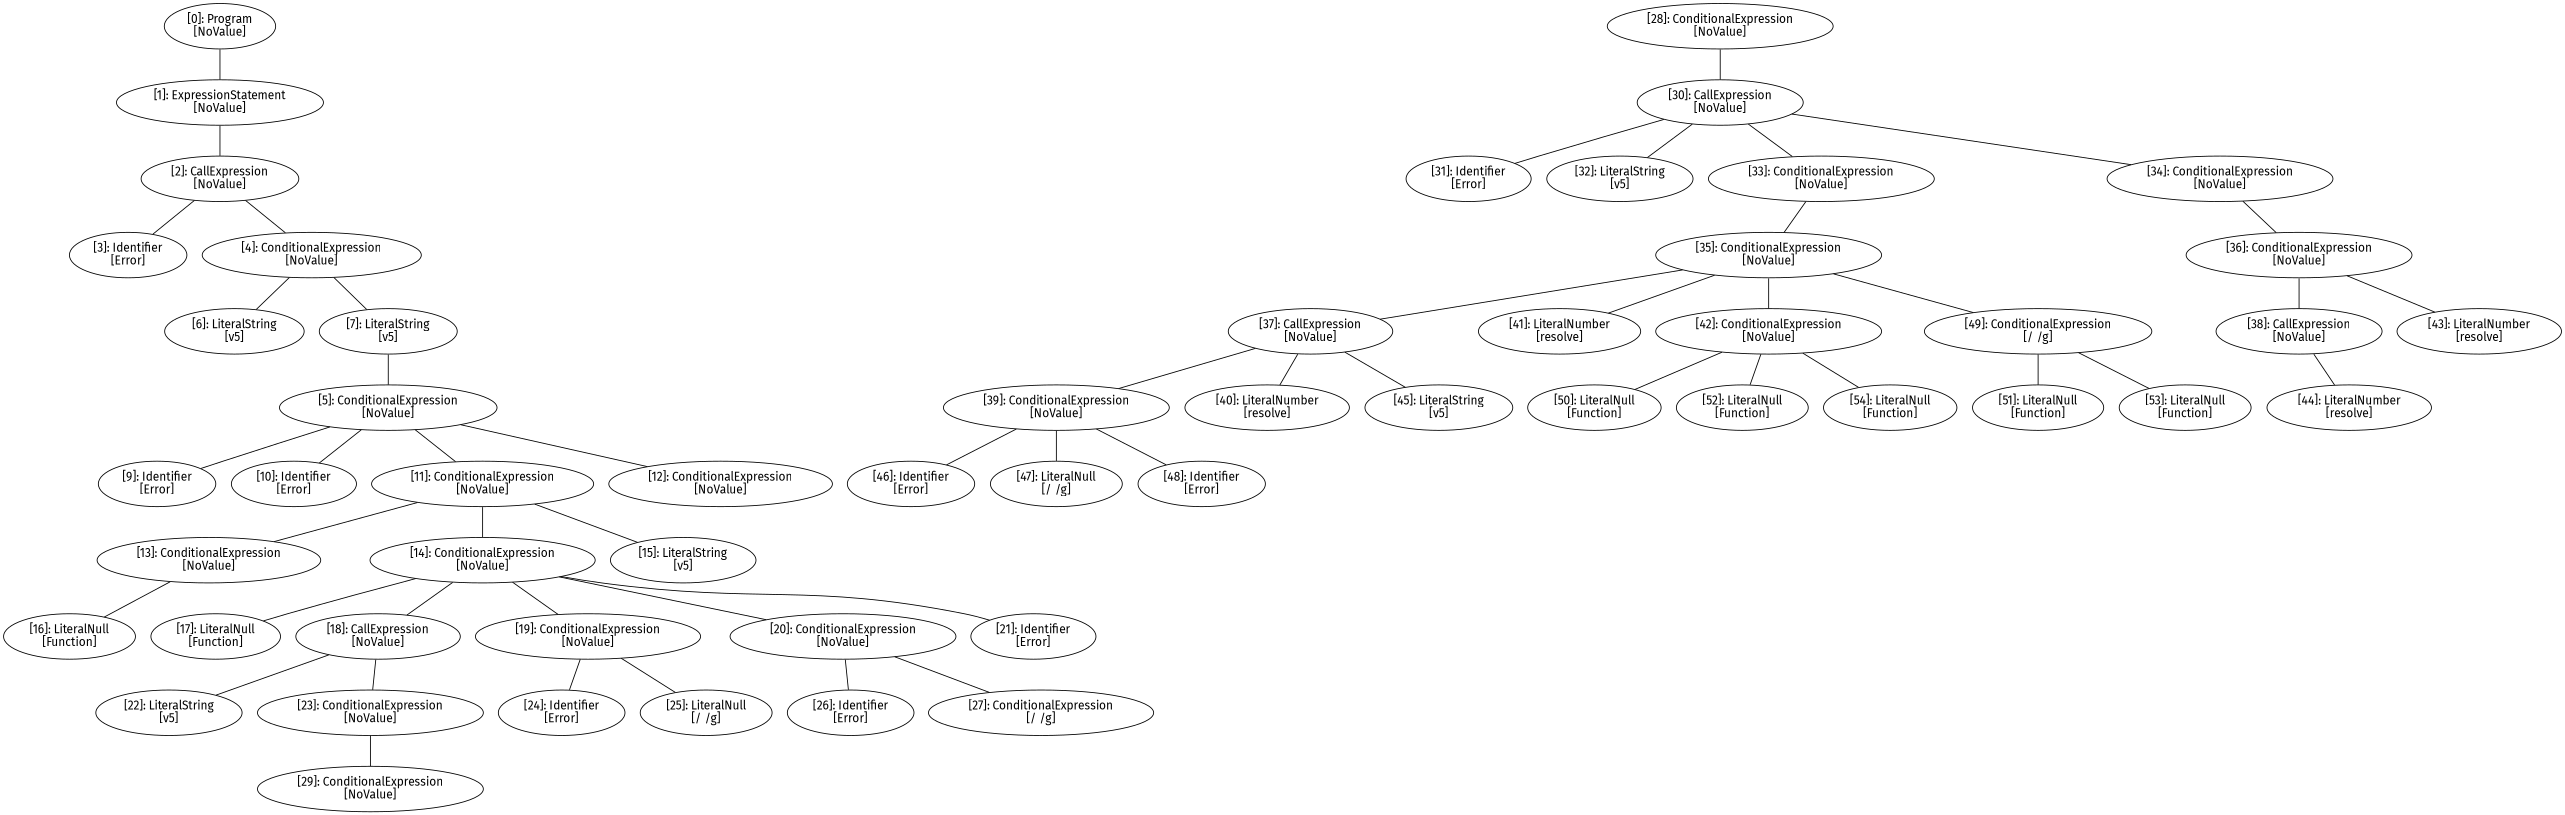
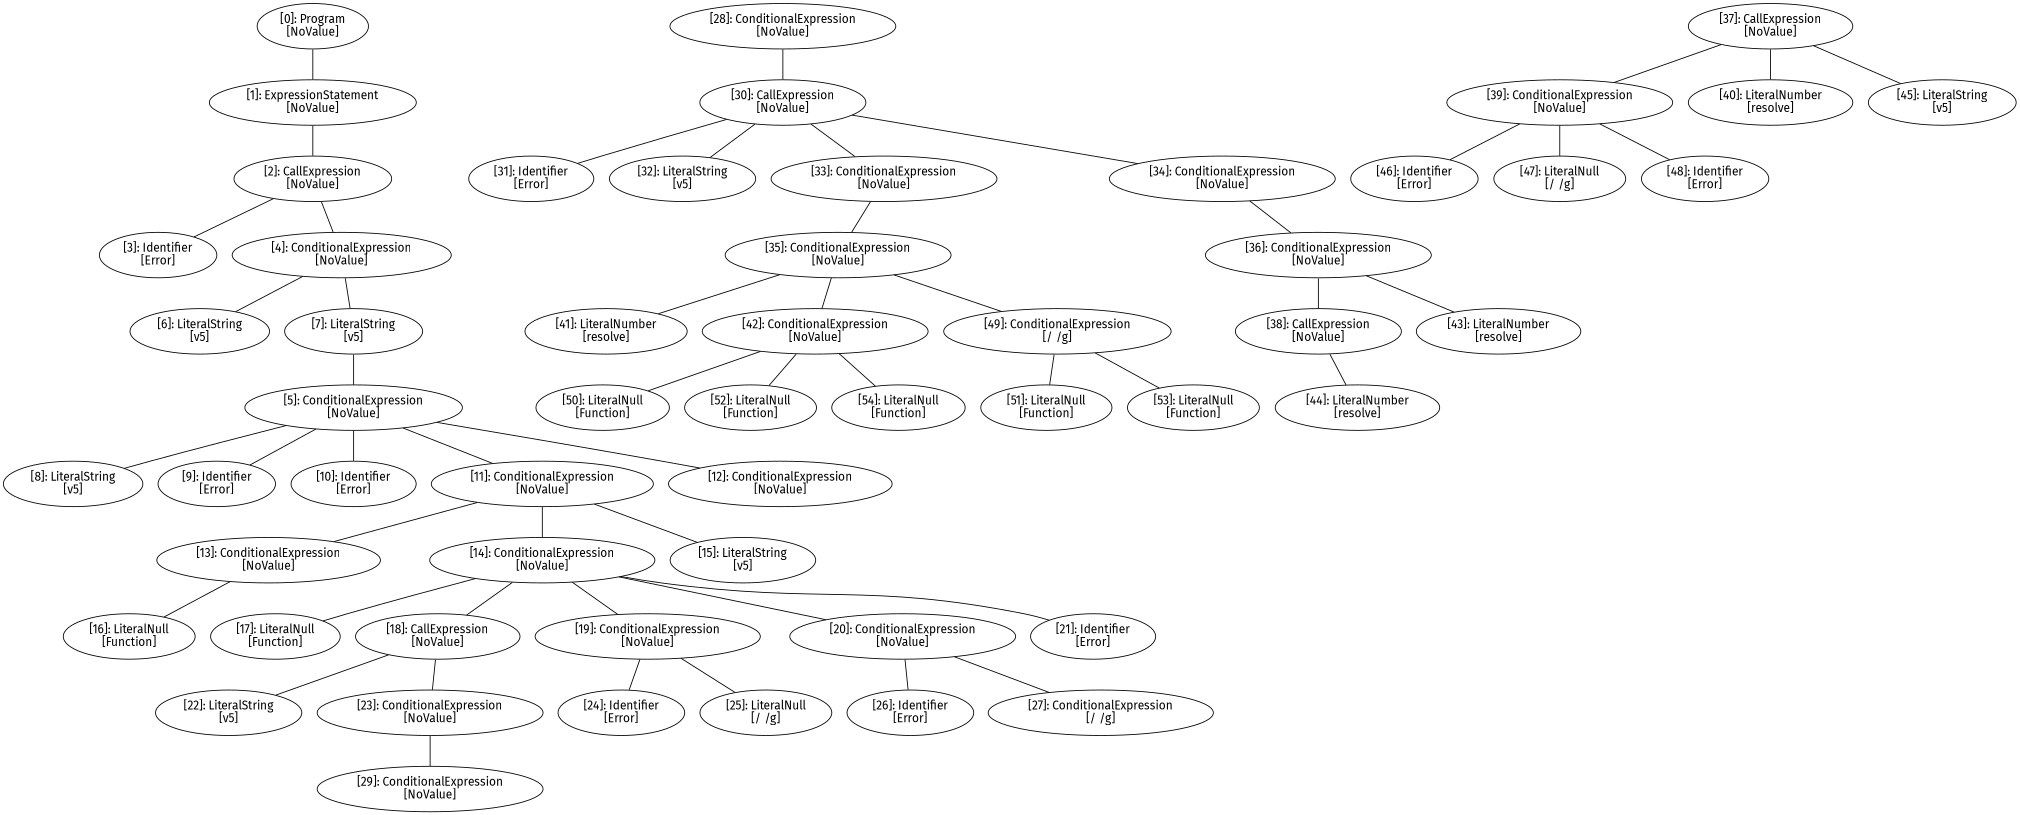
(1531, 295) -> none
none -> (73, 484)
